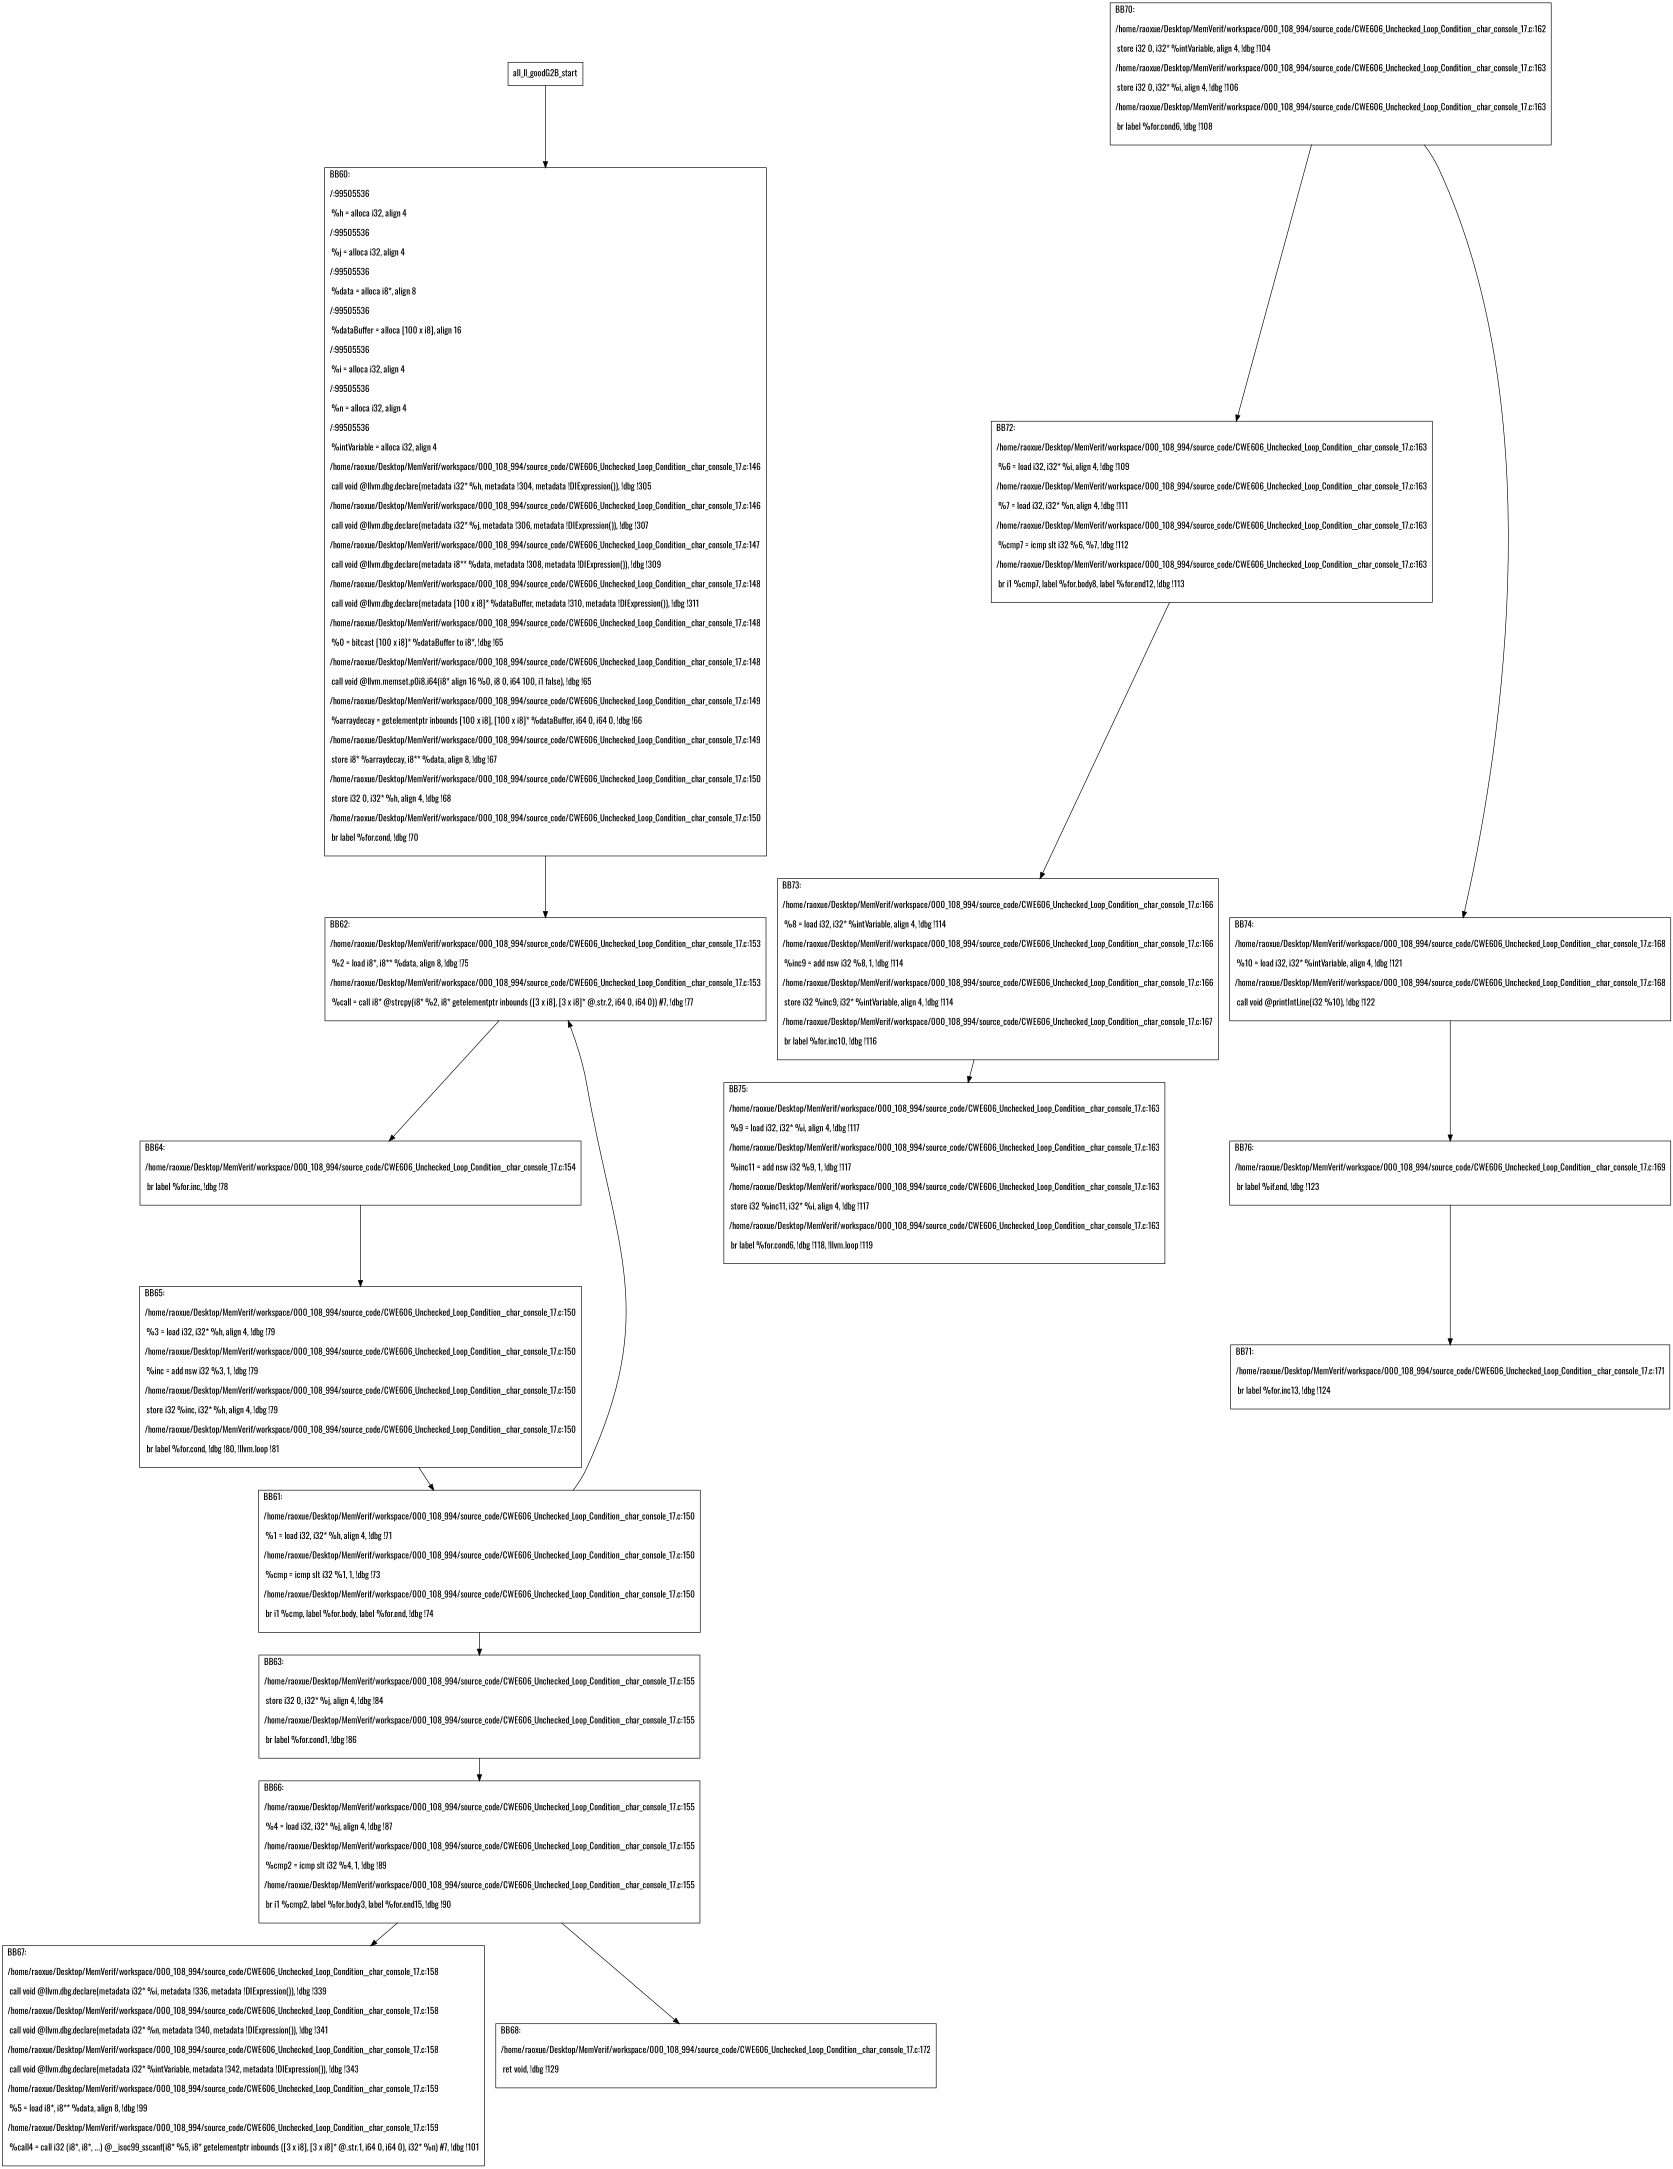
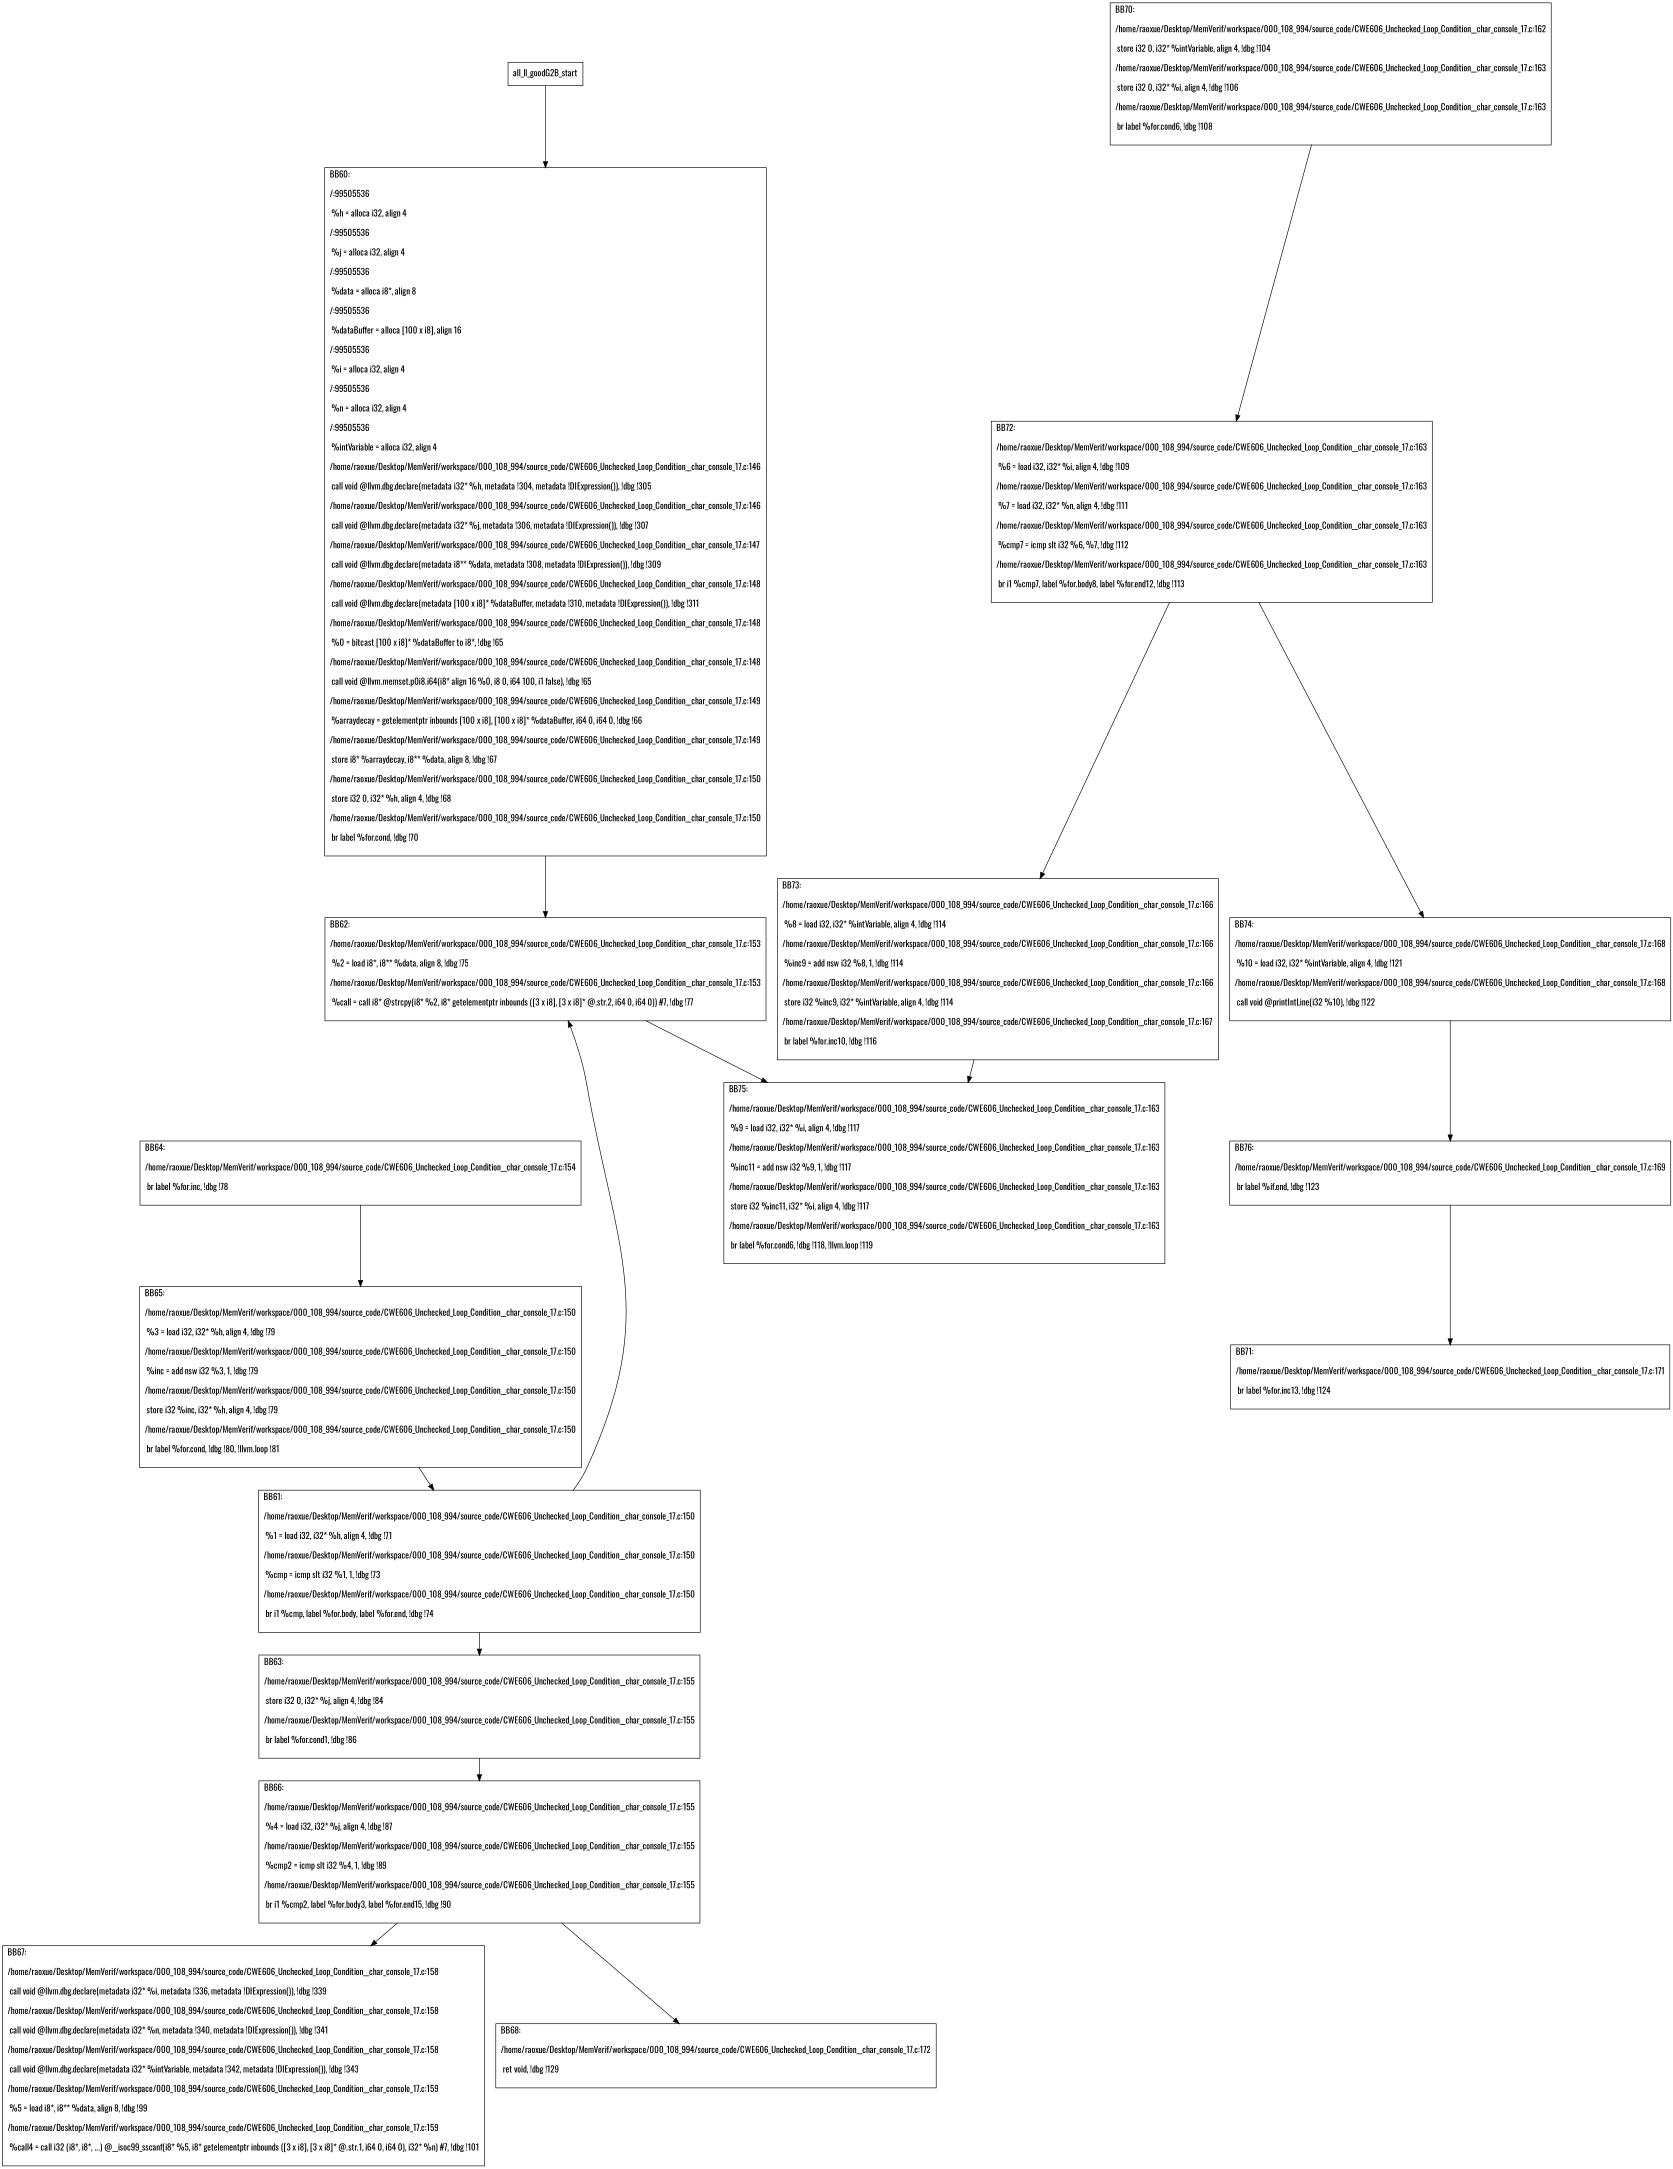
(1507, 523) -> (1340, 757)
(446, 1079) -> (704, 1050)
